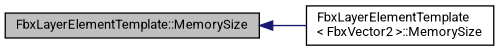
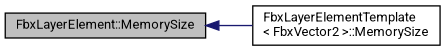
(132, 26) -> (105, 26)
